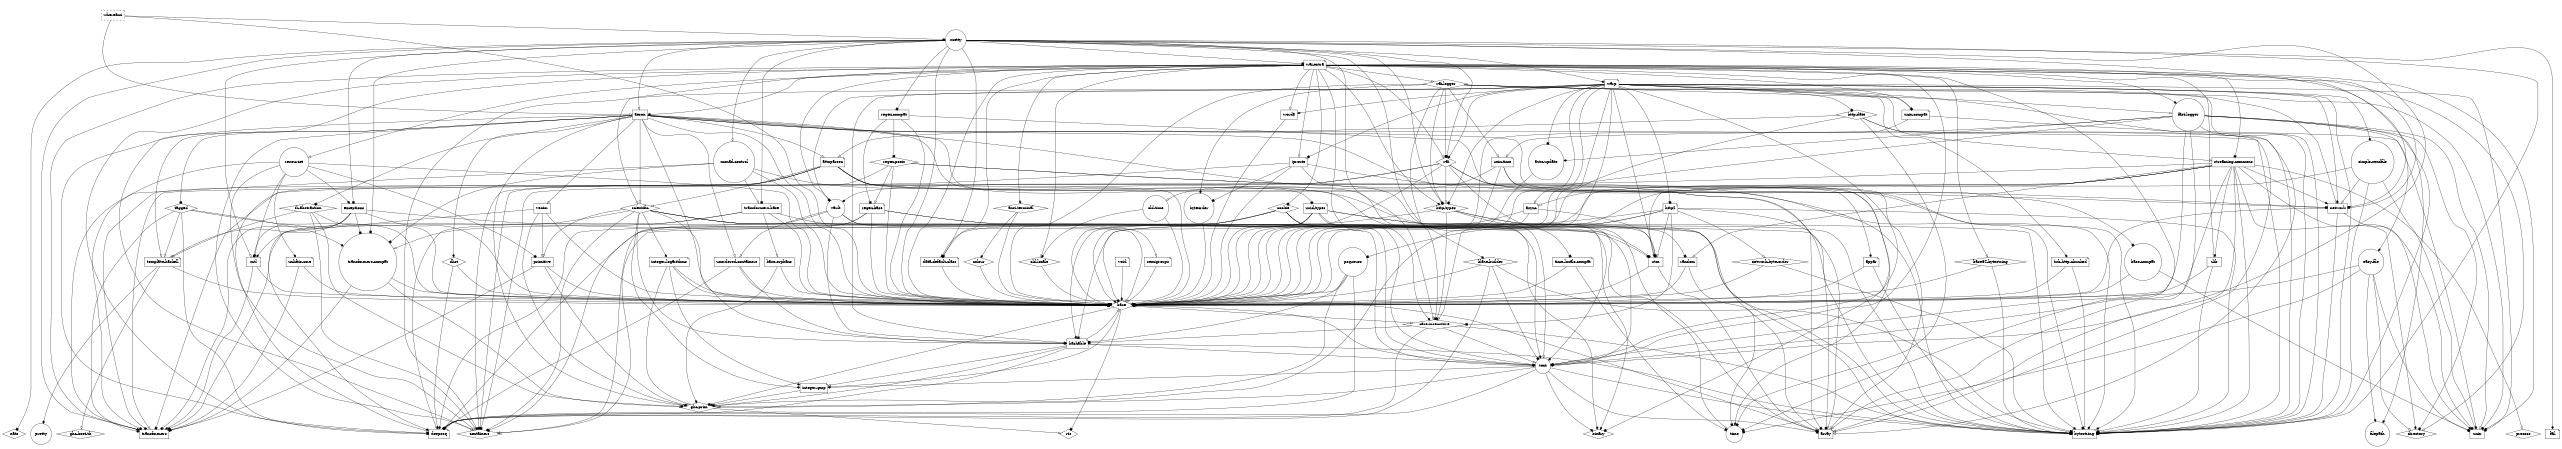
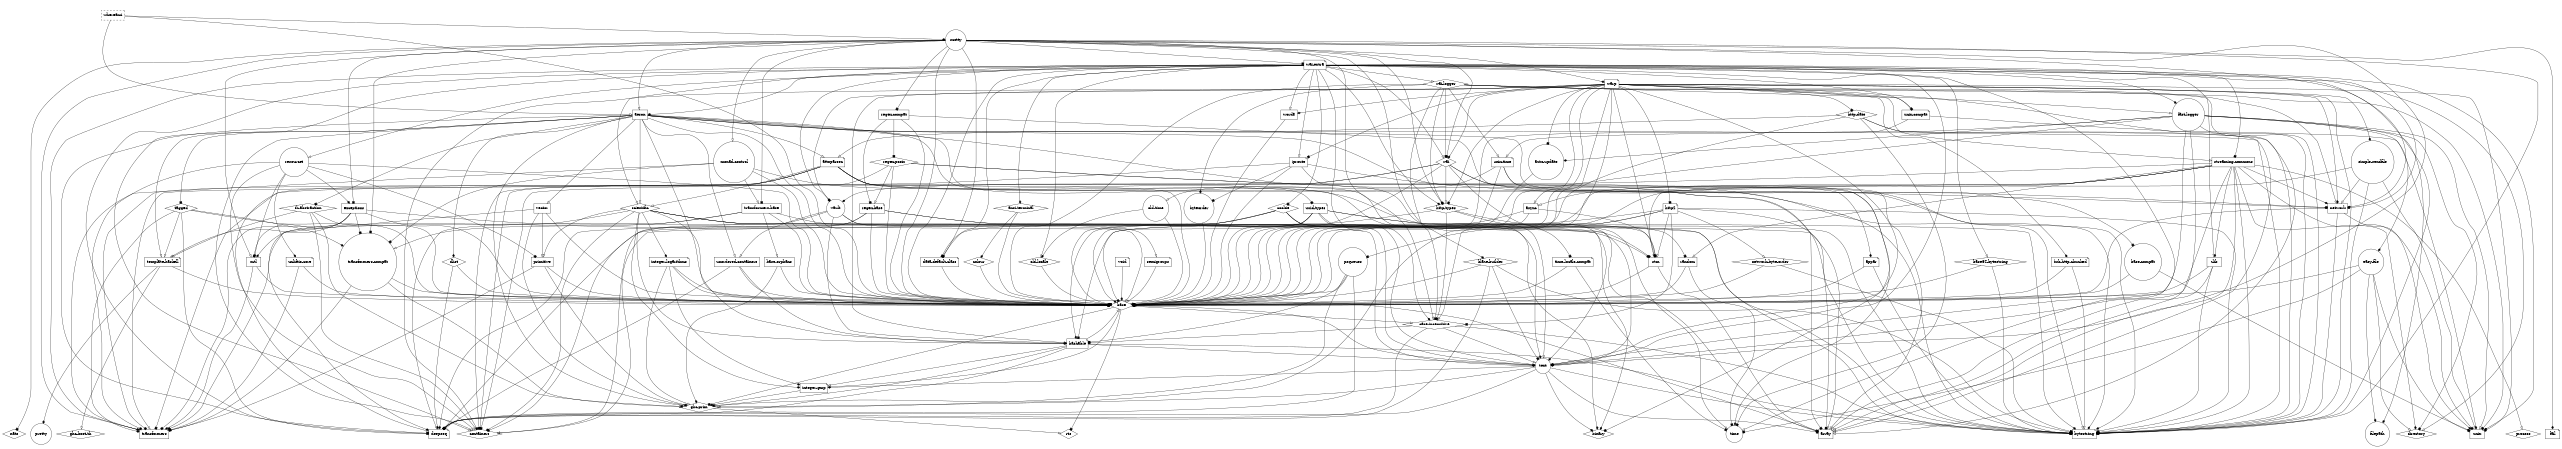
(463, 91) -> (463, 90)
(2056, 119) -> (2056, 119)
(1887, 197) -> (1887, 197)
(1758, 318) -> (2028, 350)
